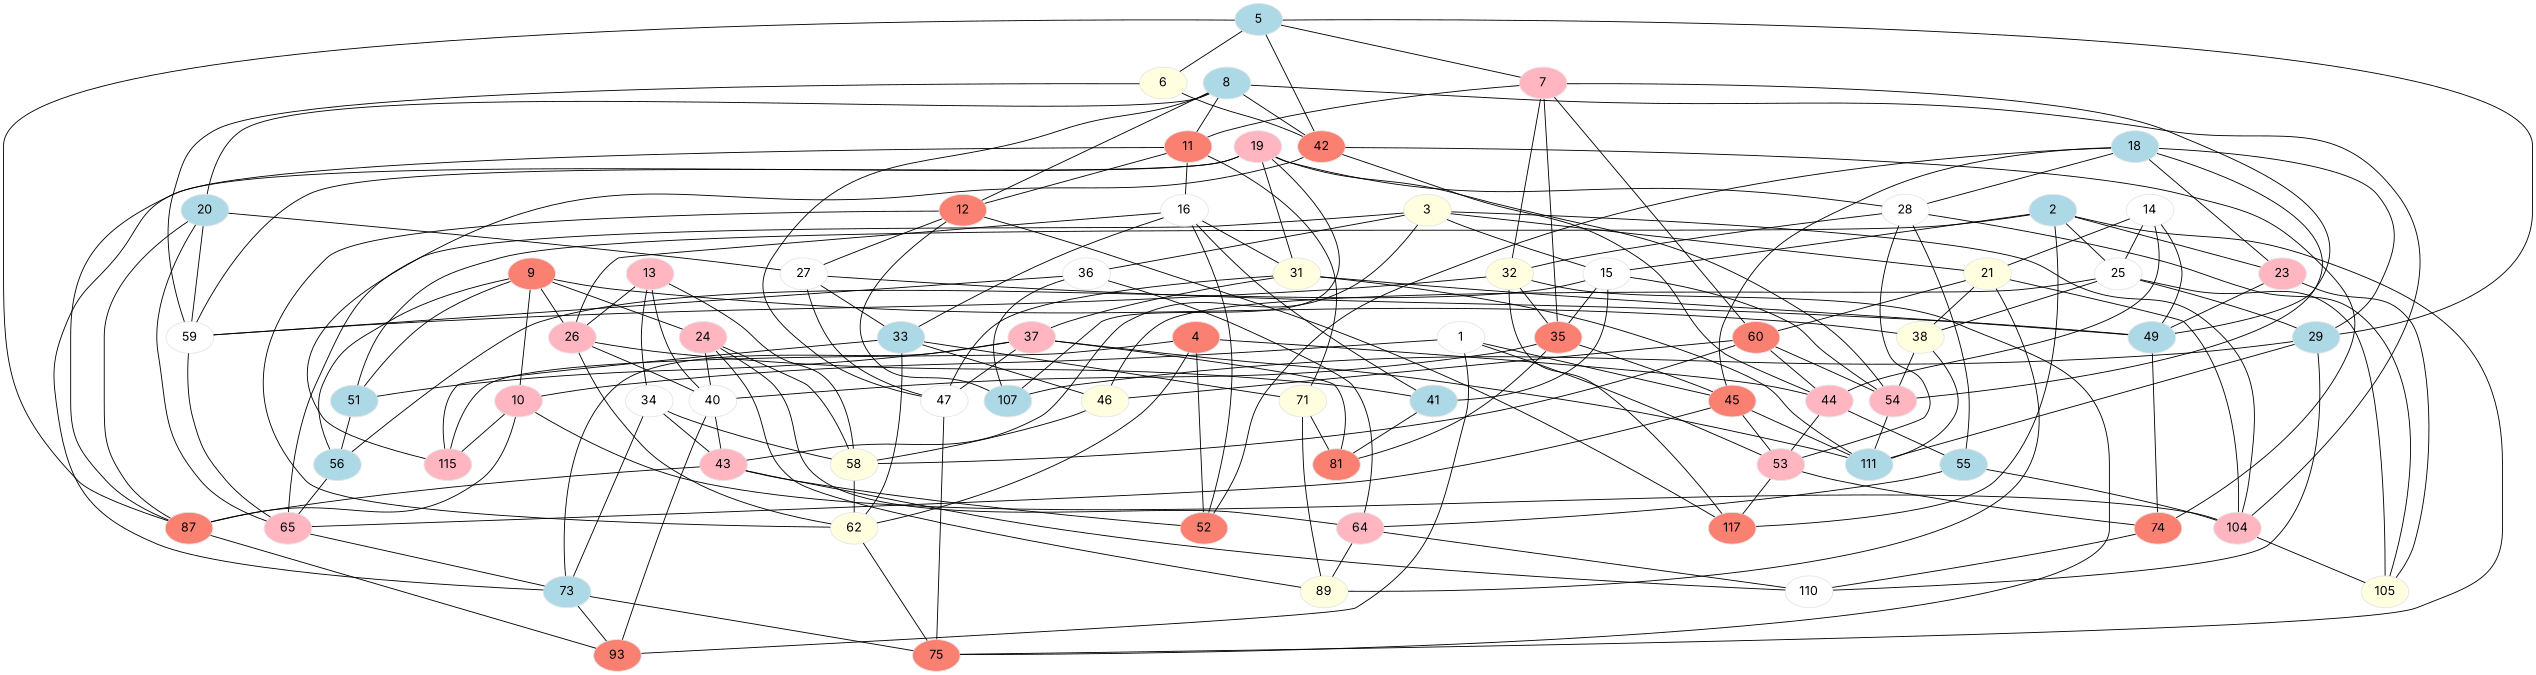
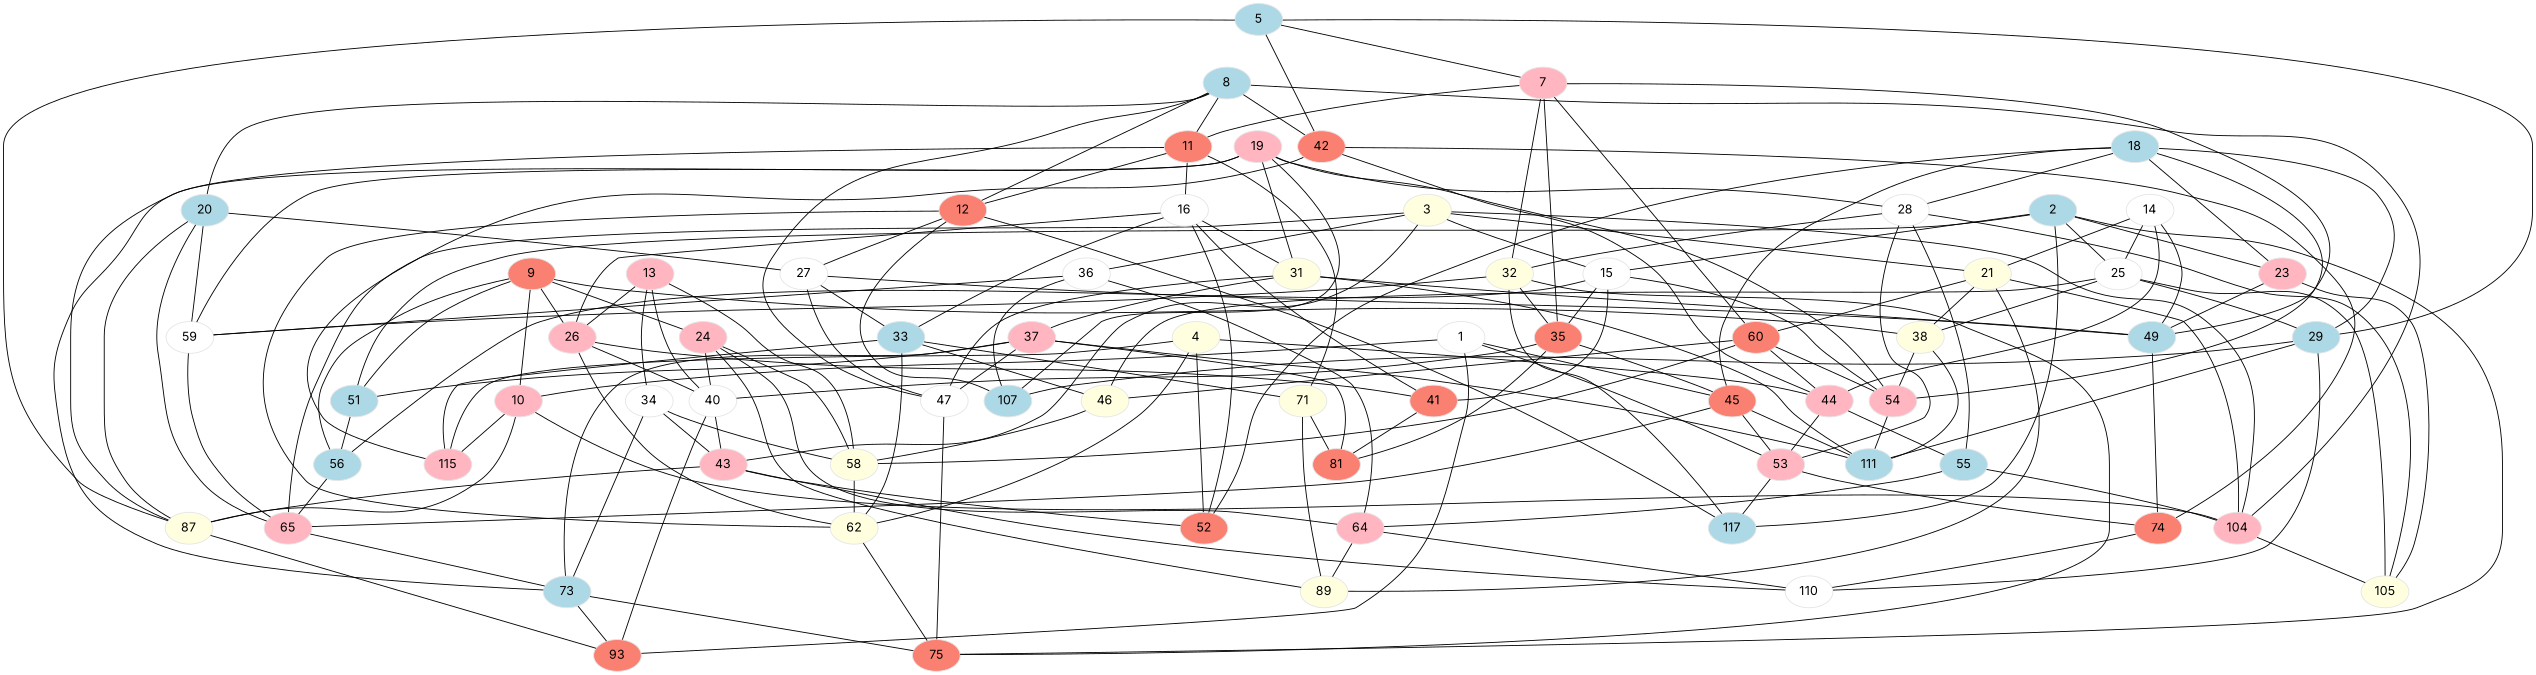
(1163, 83) -> none
(1196, 337) -> (1196, 337)
(1434, 401) -> (1434, 401)
(189, 528) -> (189, 528)
(1732, 528) -> (1732, 528)
